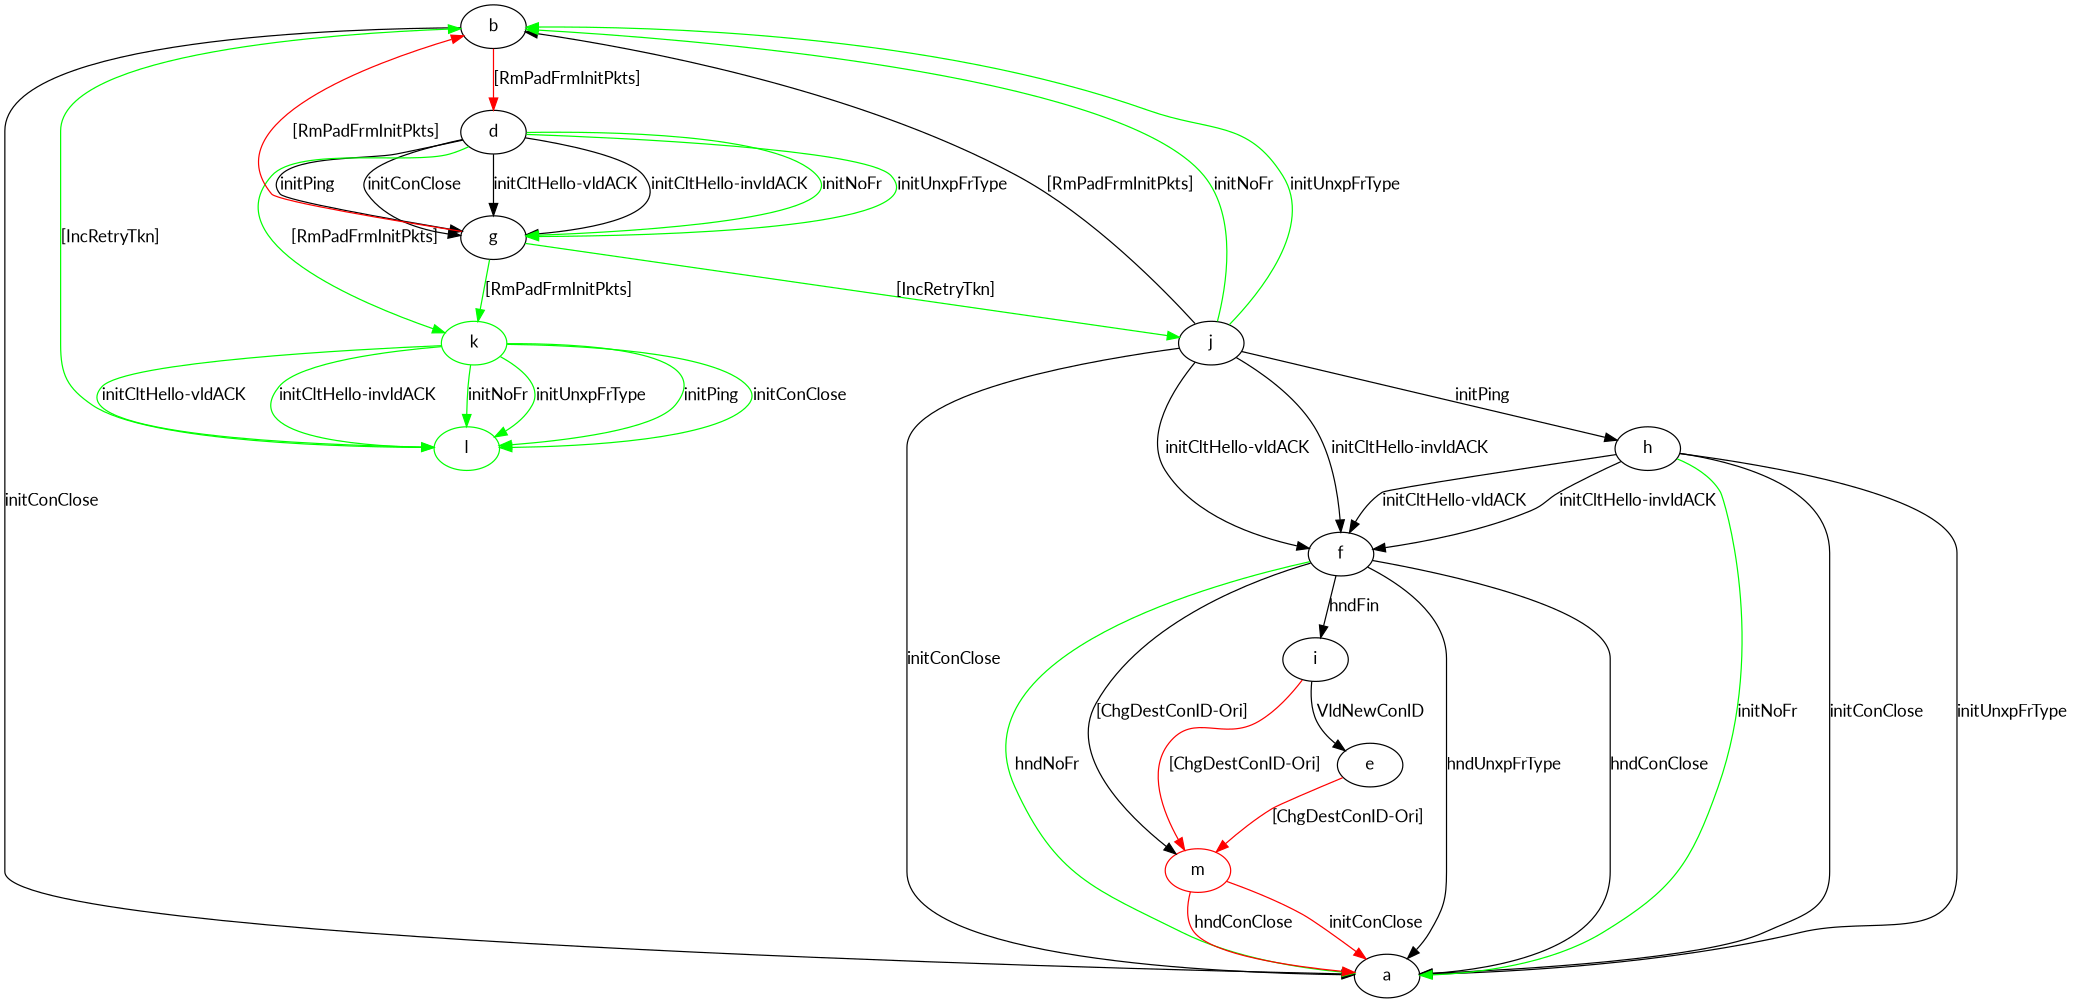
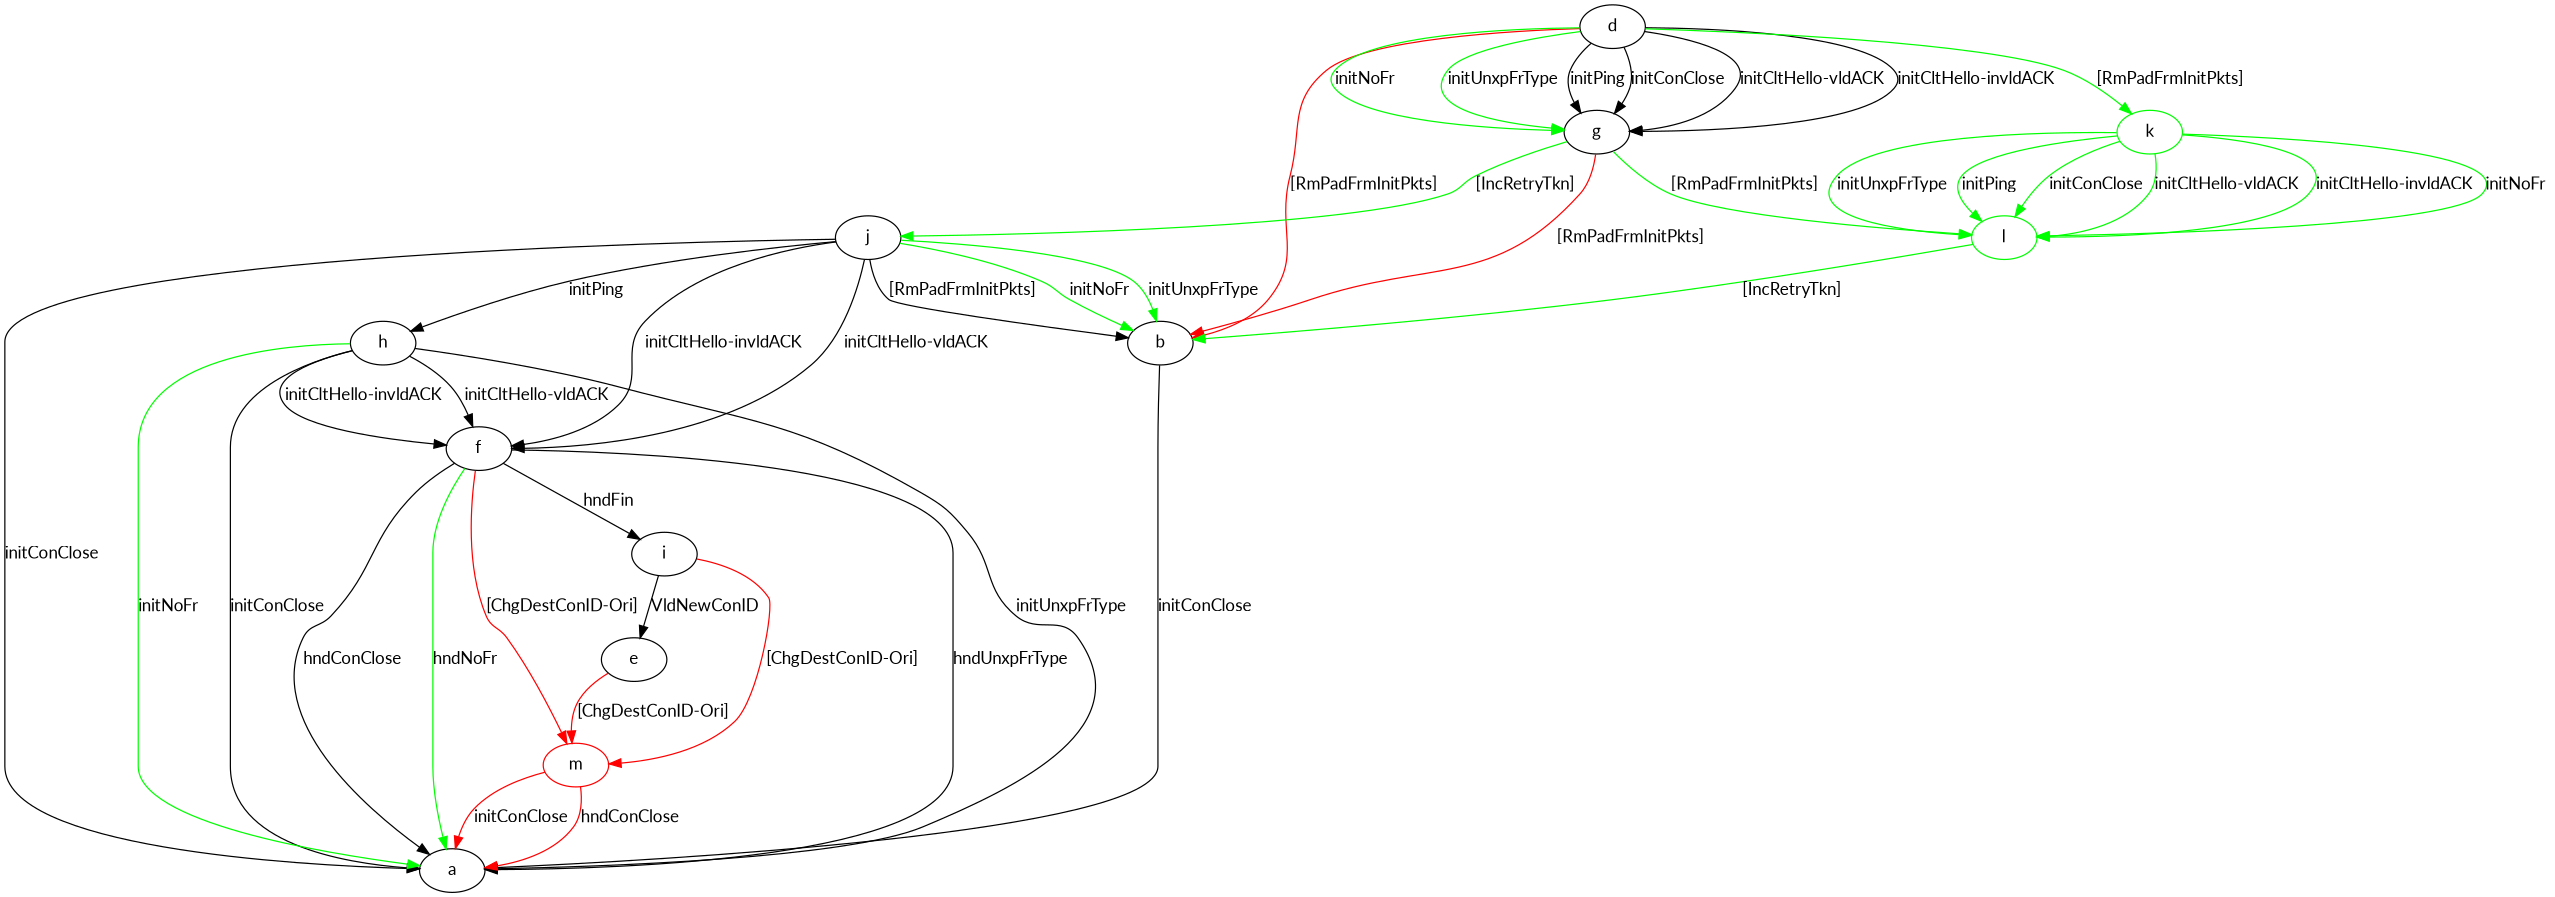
(493, 73) -> (1307, 93)
(485, 284) -> (1778, 217)
(1123, 668) -> (485, 613)
